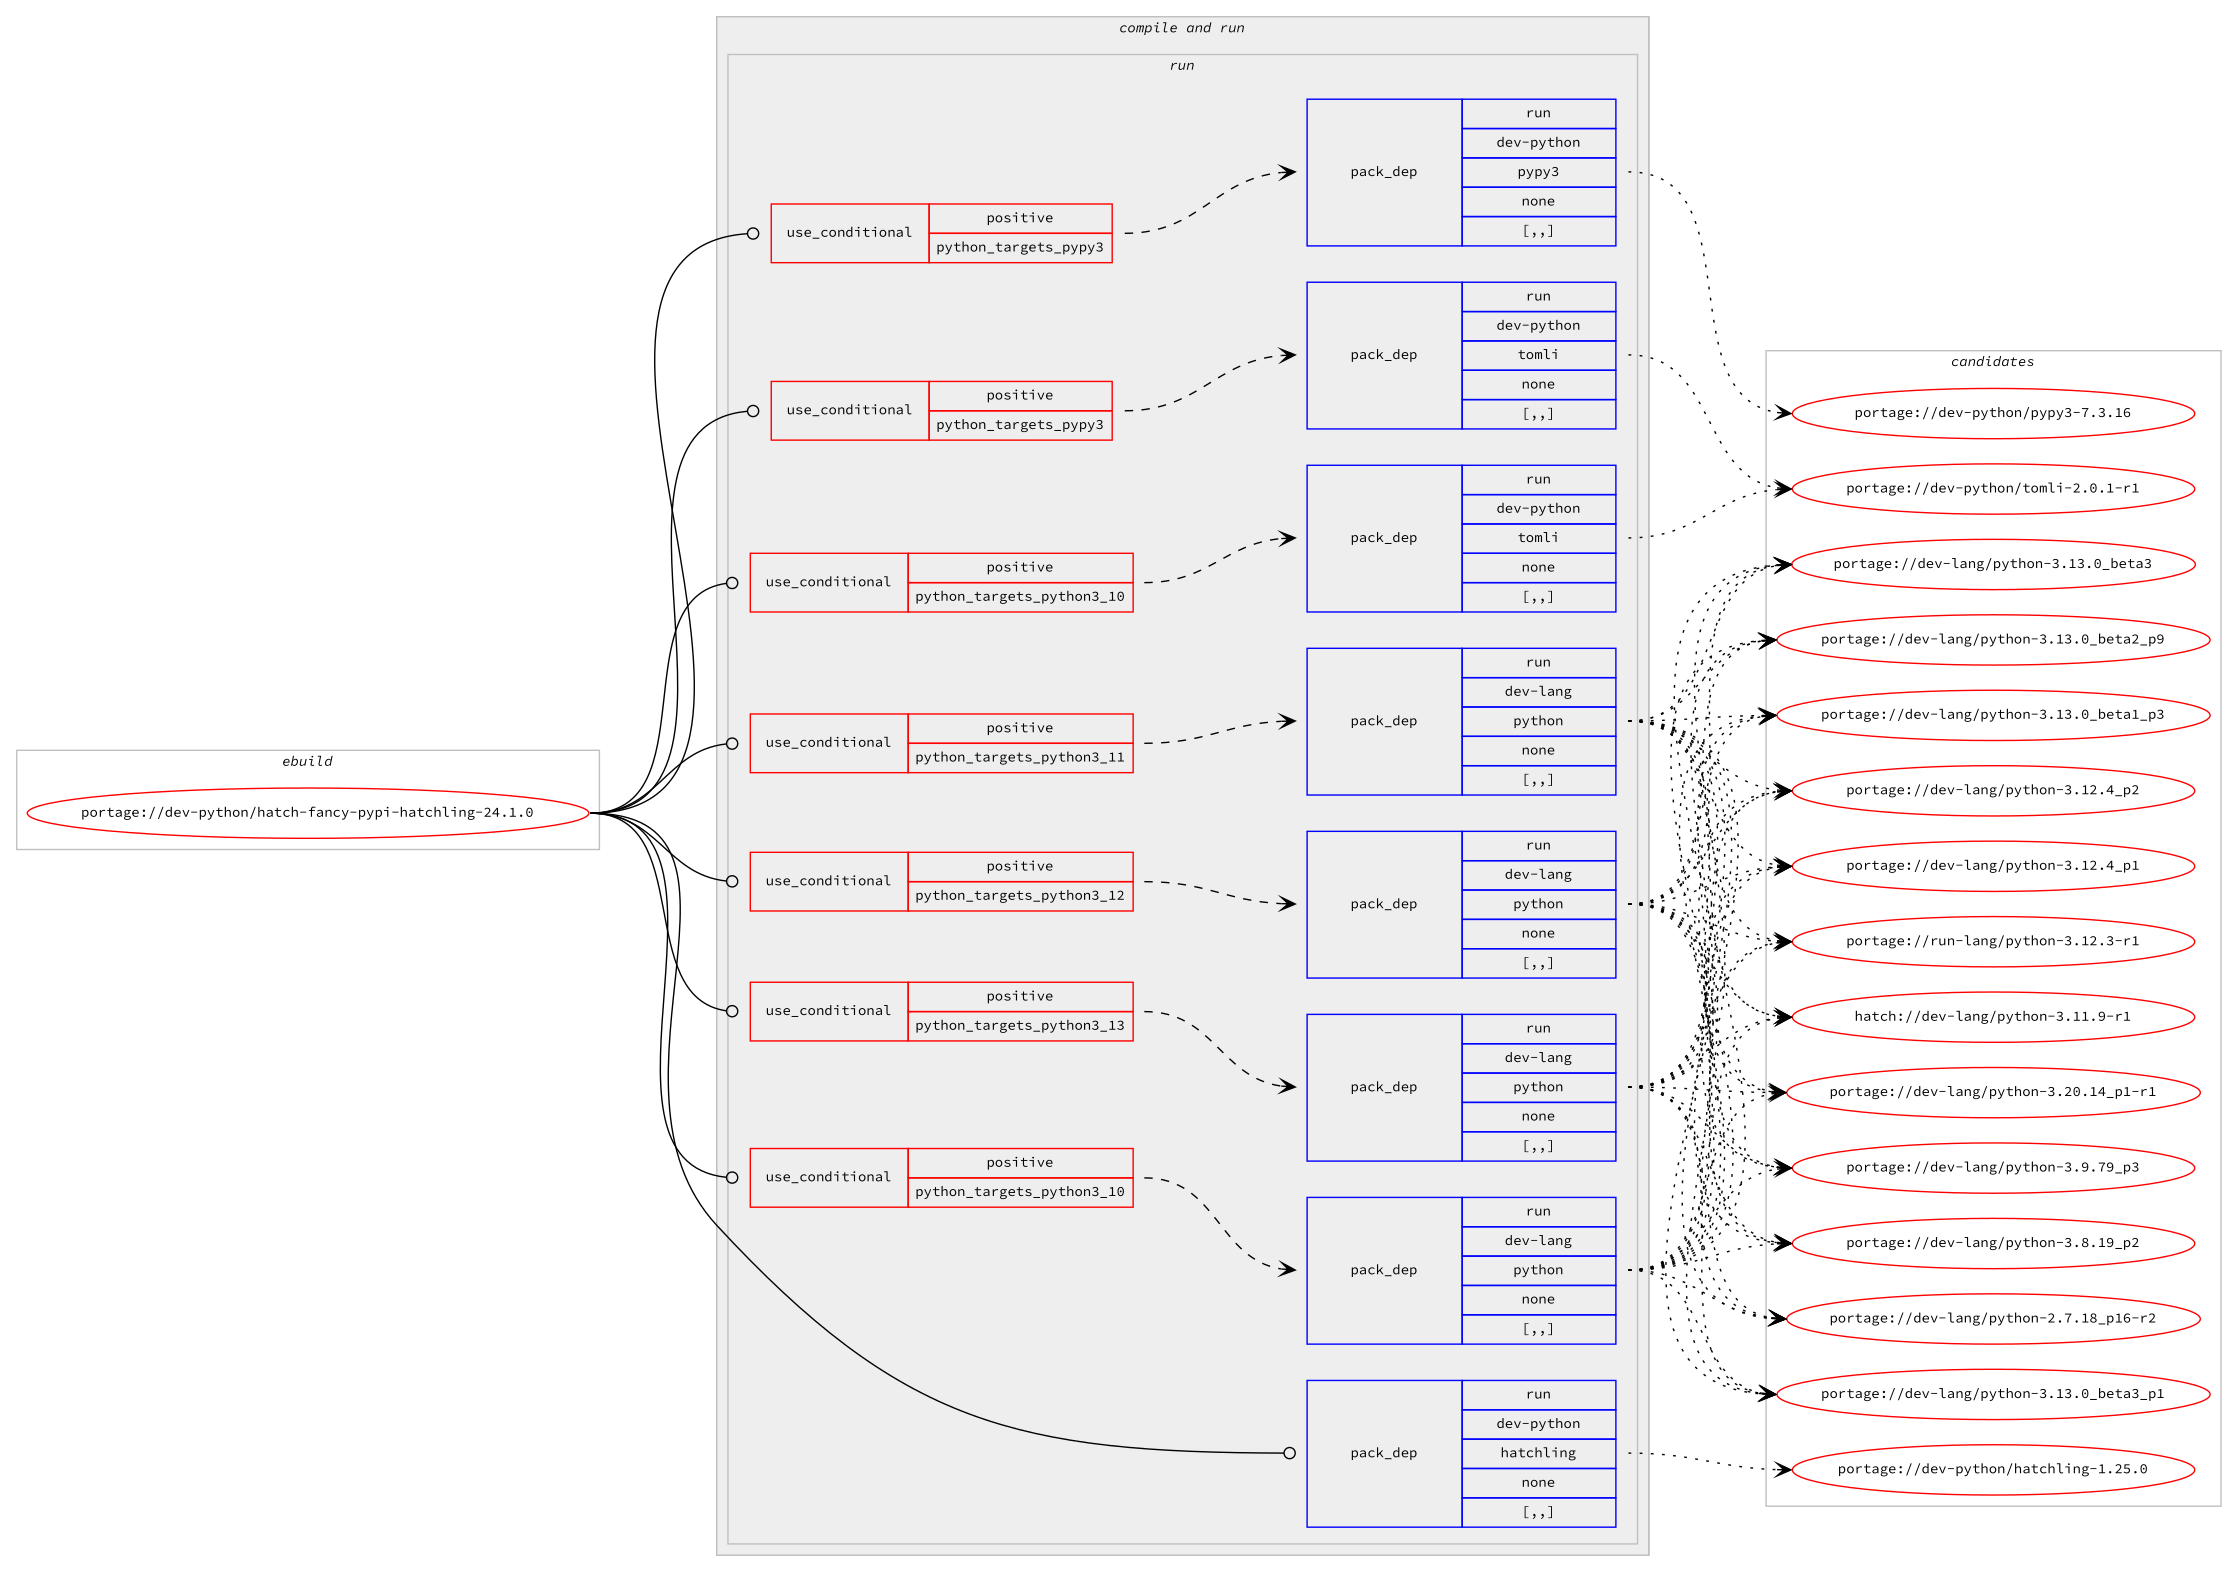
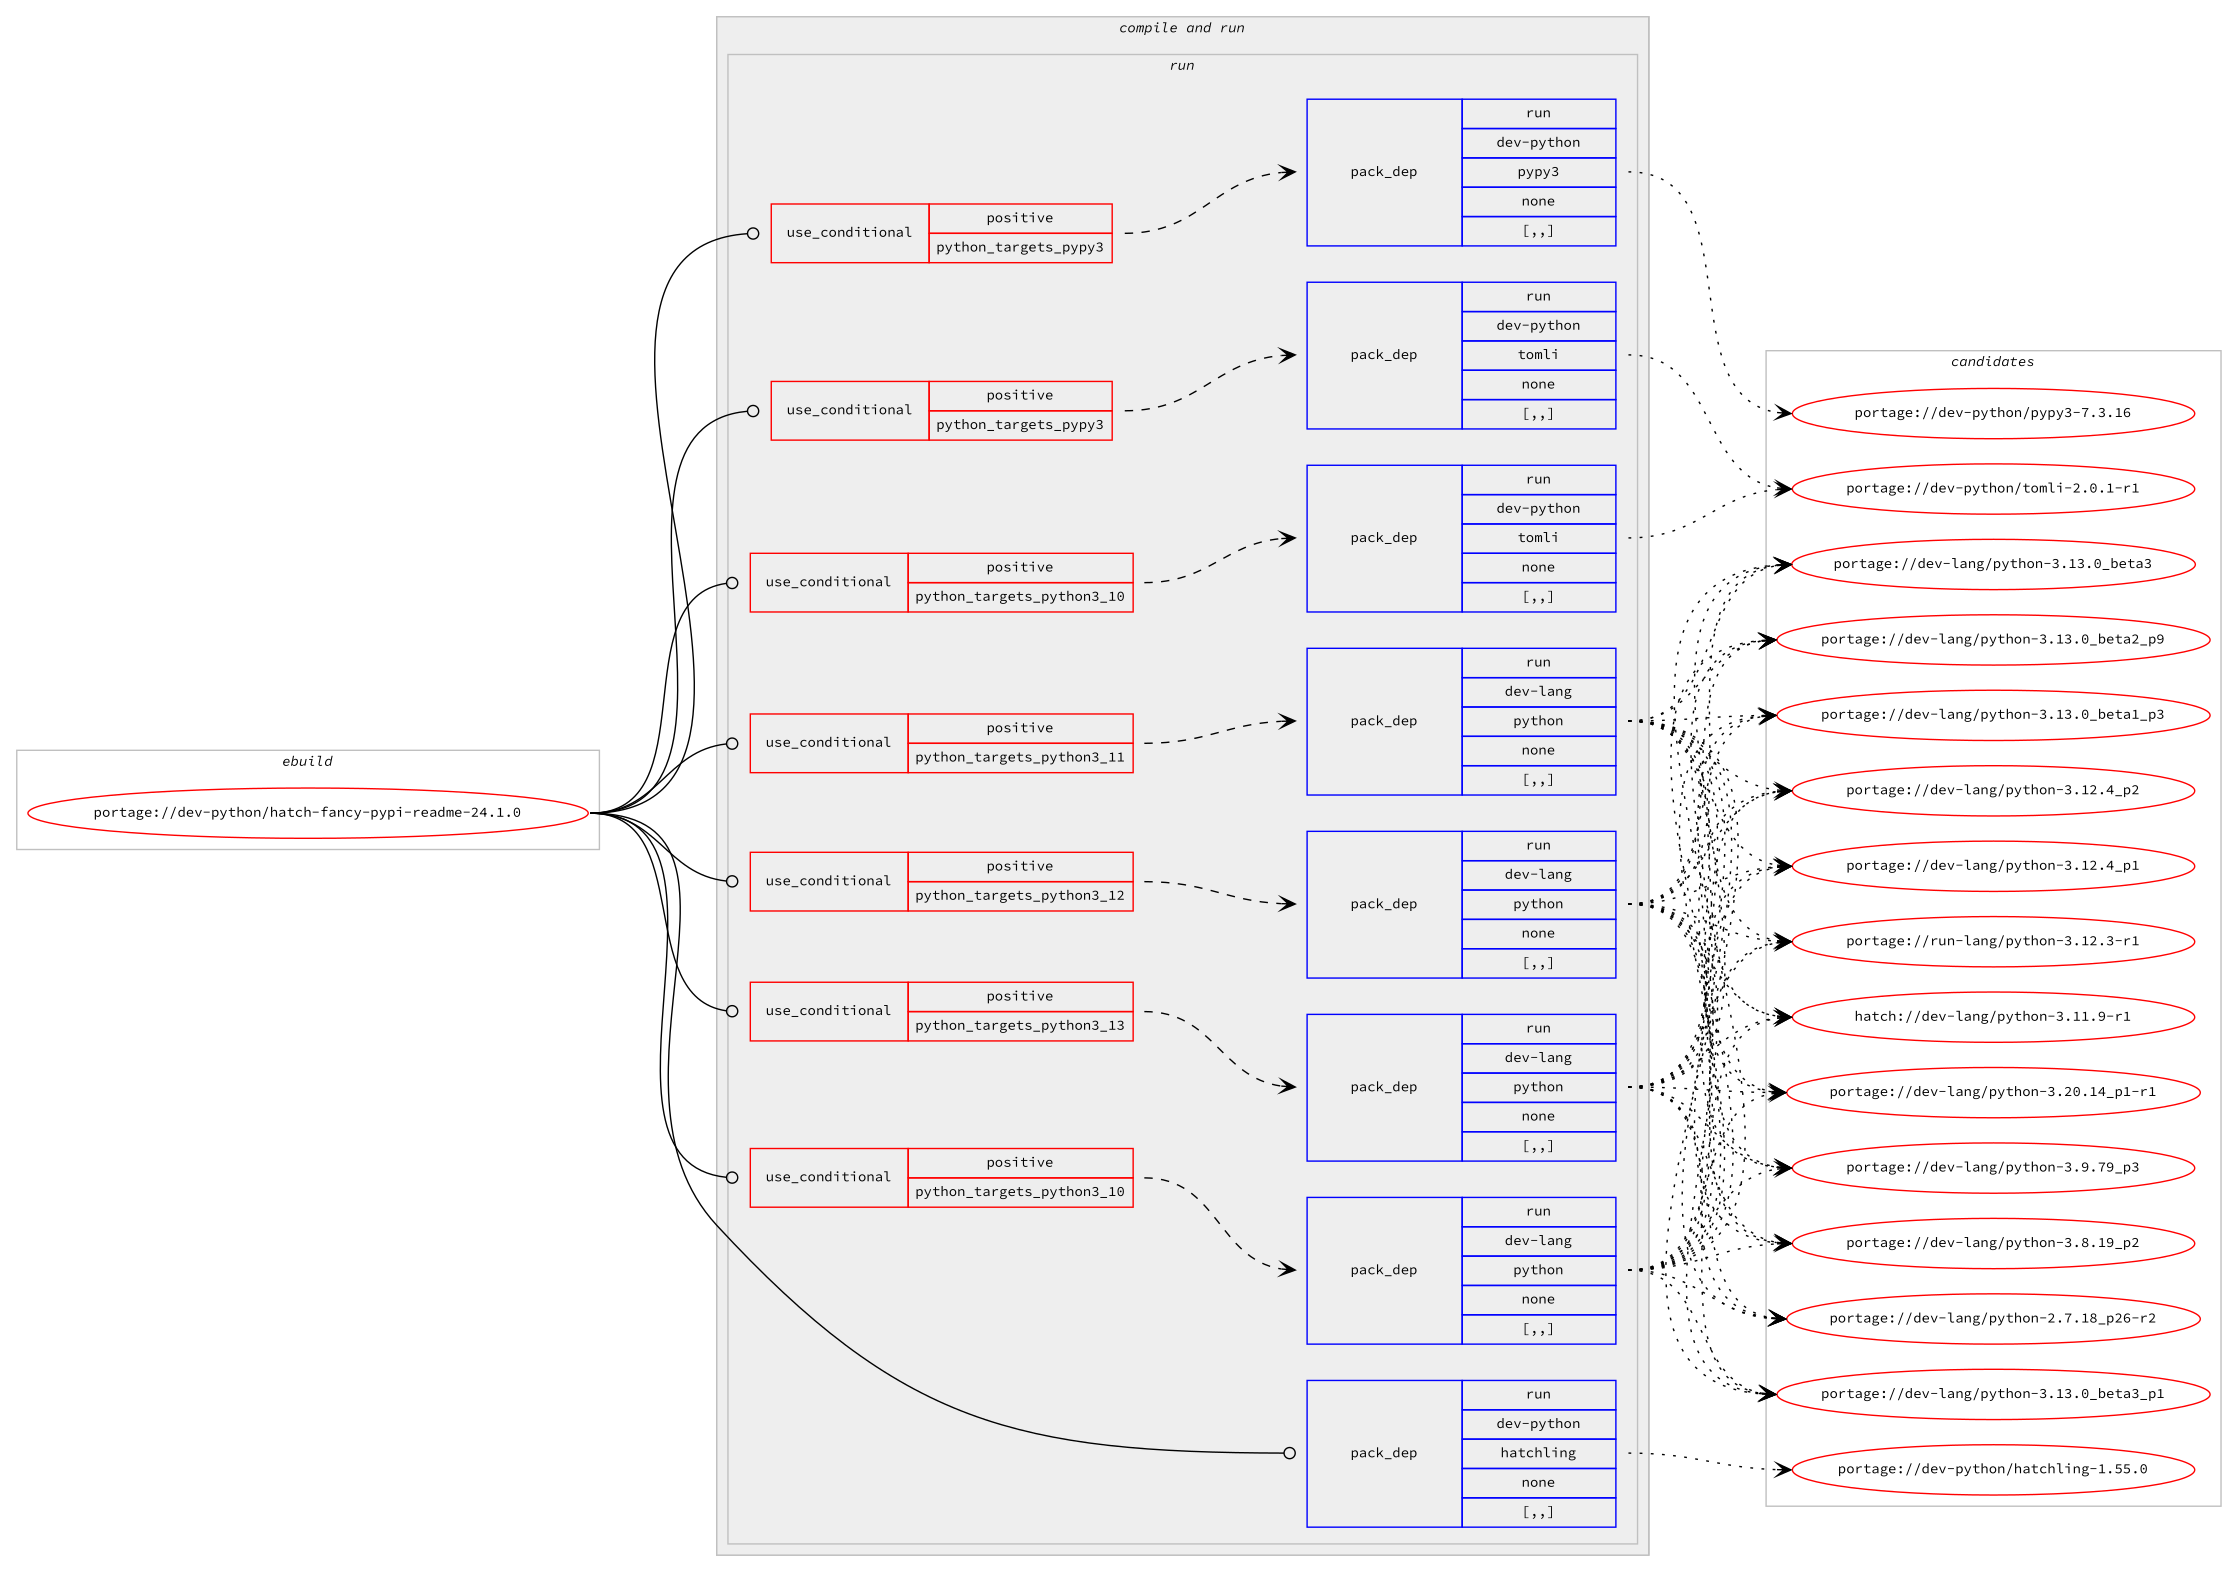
(308, 813) -> (308, 813)
(1994, 1319) -> (1994, 1319)
(1994, 1470) -> (1994, 1470)
